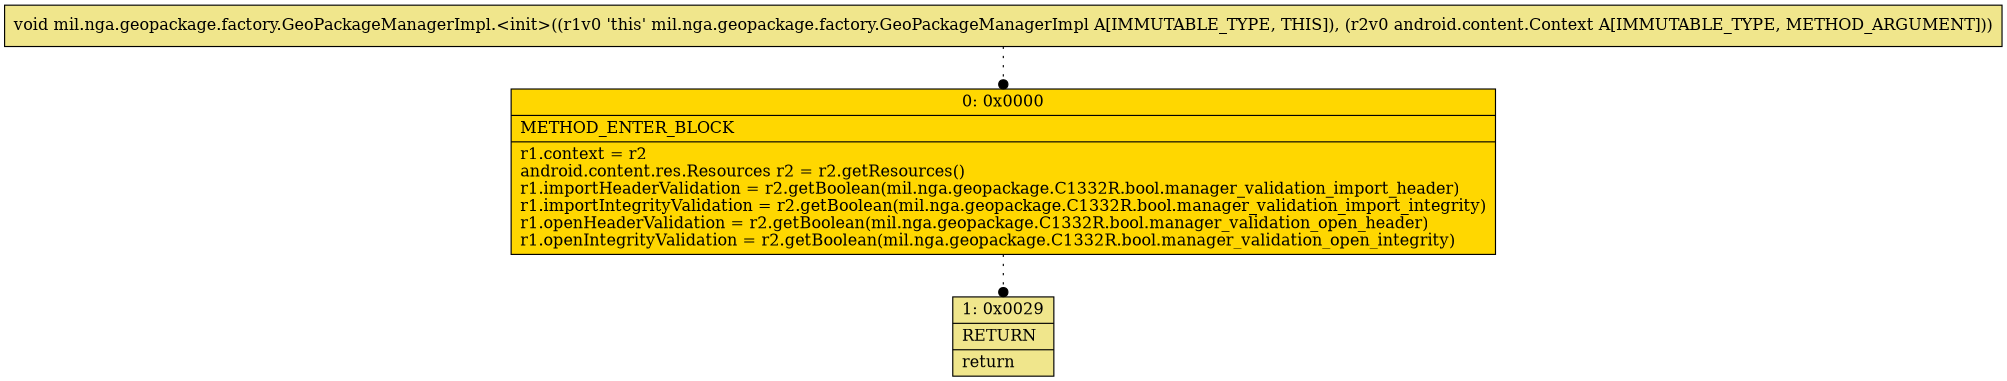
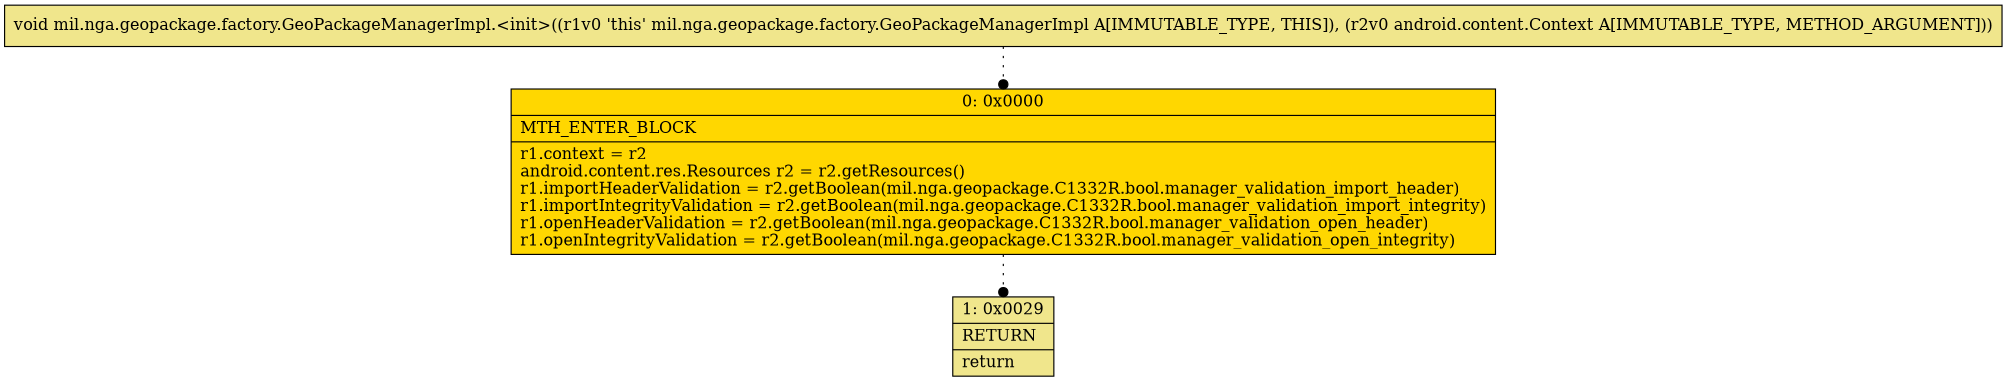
(628, 128) -> (609, 128)
